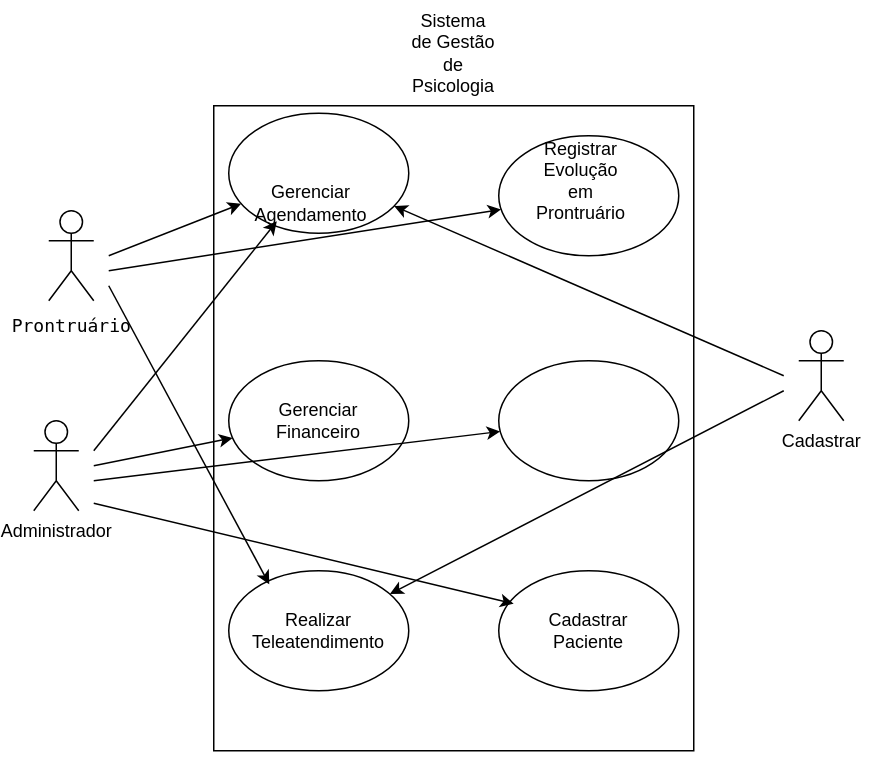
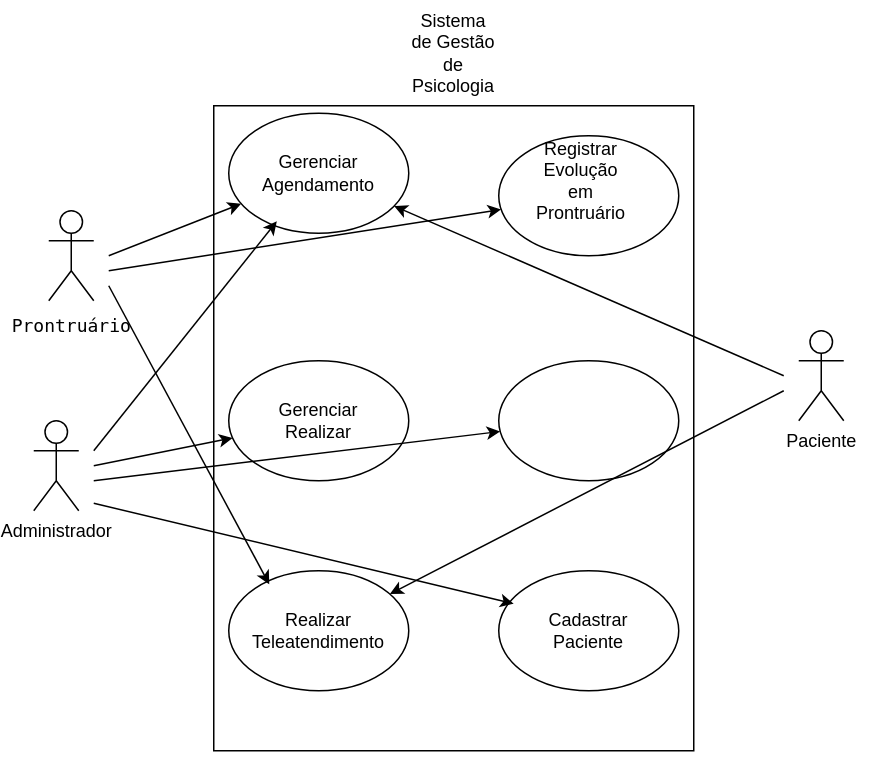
(311, 203) -> (319, 173)
(319, 421) -> (319, 421)
(822, 442) -> (822, 442)
